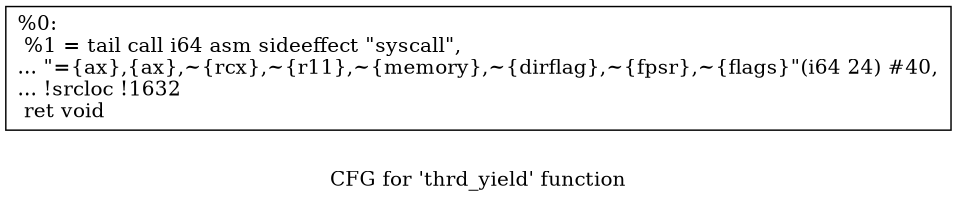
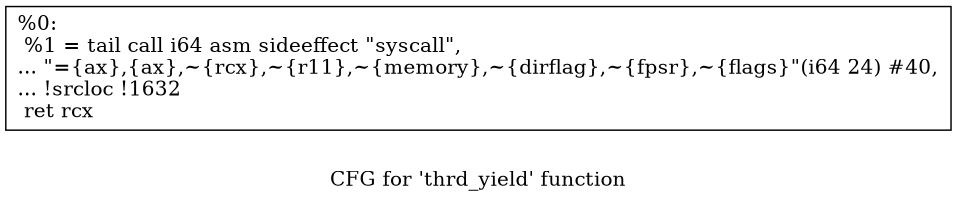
(62, 111) -> (56, 111)
